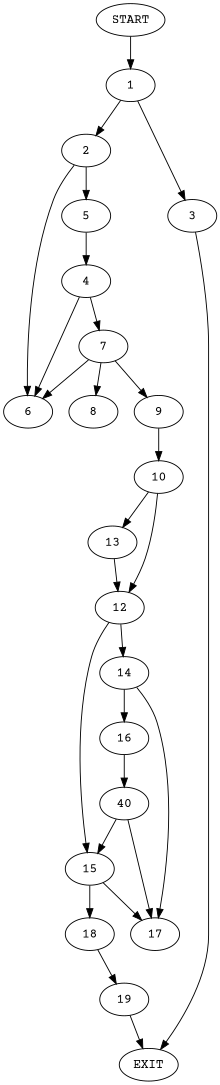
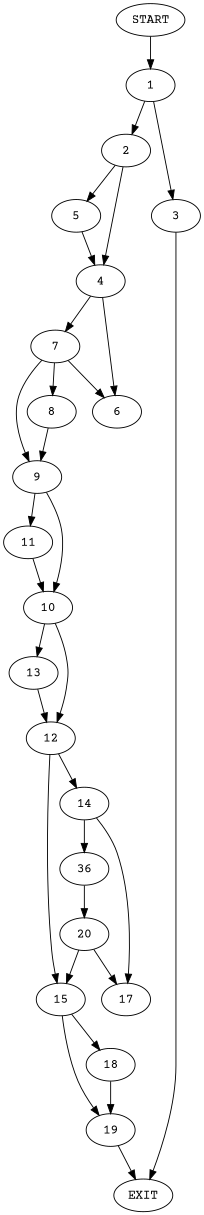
(35, 272) -> (114, 211)
none -> (45, 440)
none -> (28, 542)
(124, 738) -> (84, 869)
(124, 804) -> (84, 934)
(119, 898) -> (72, 1064)
